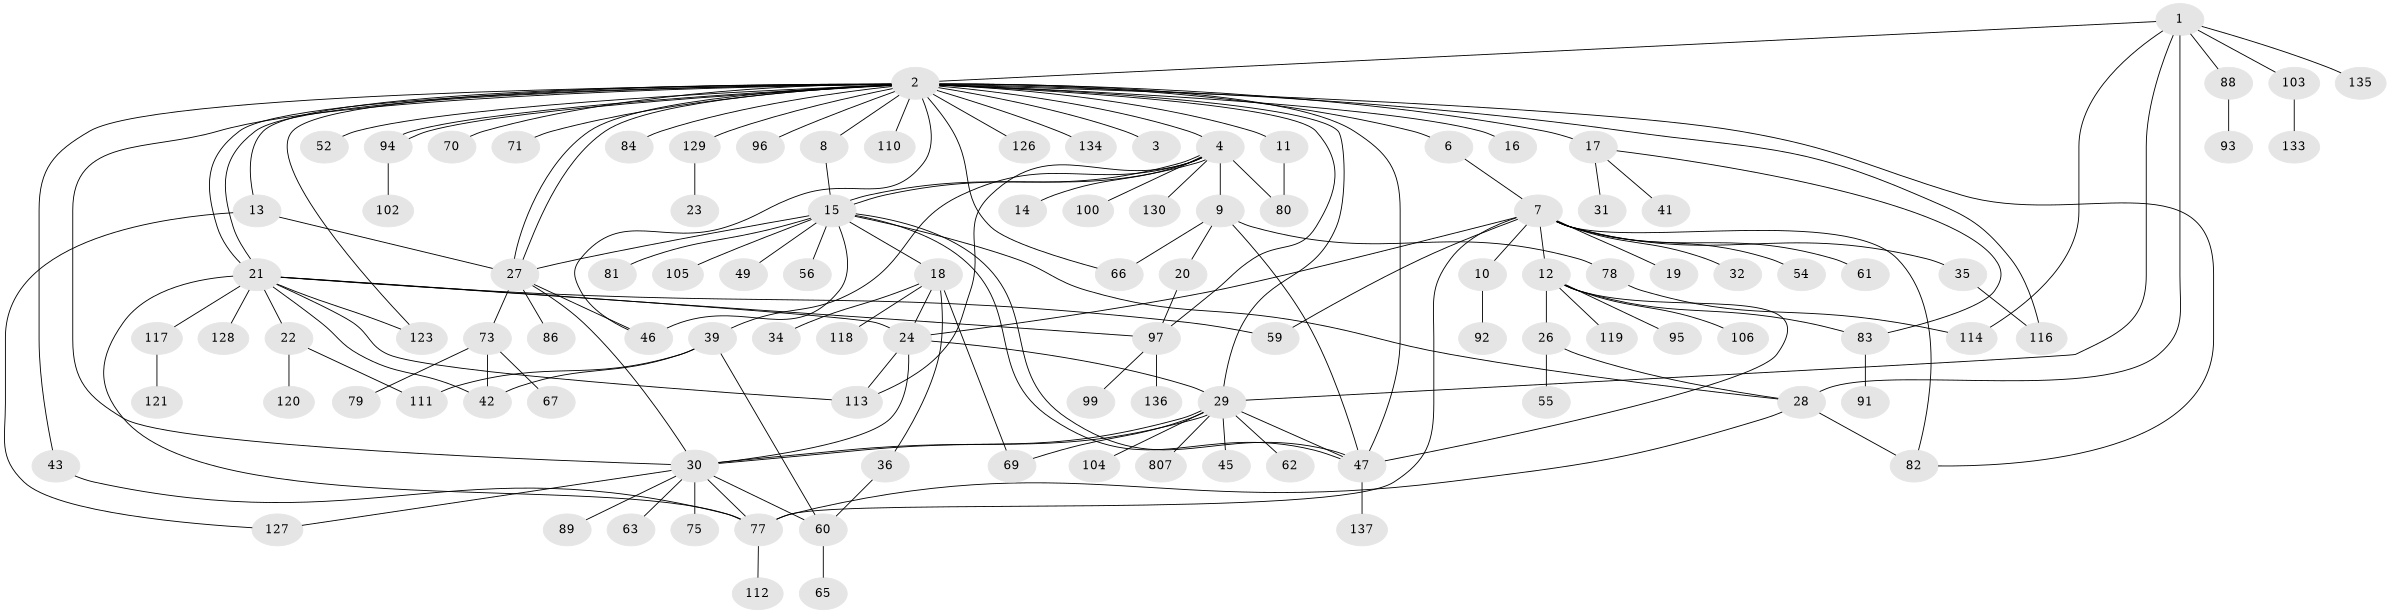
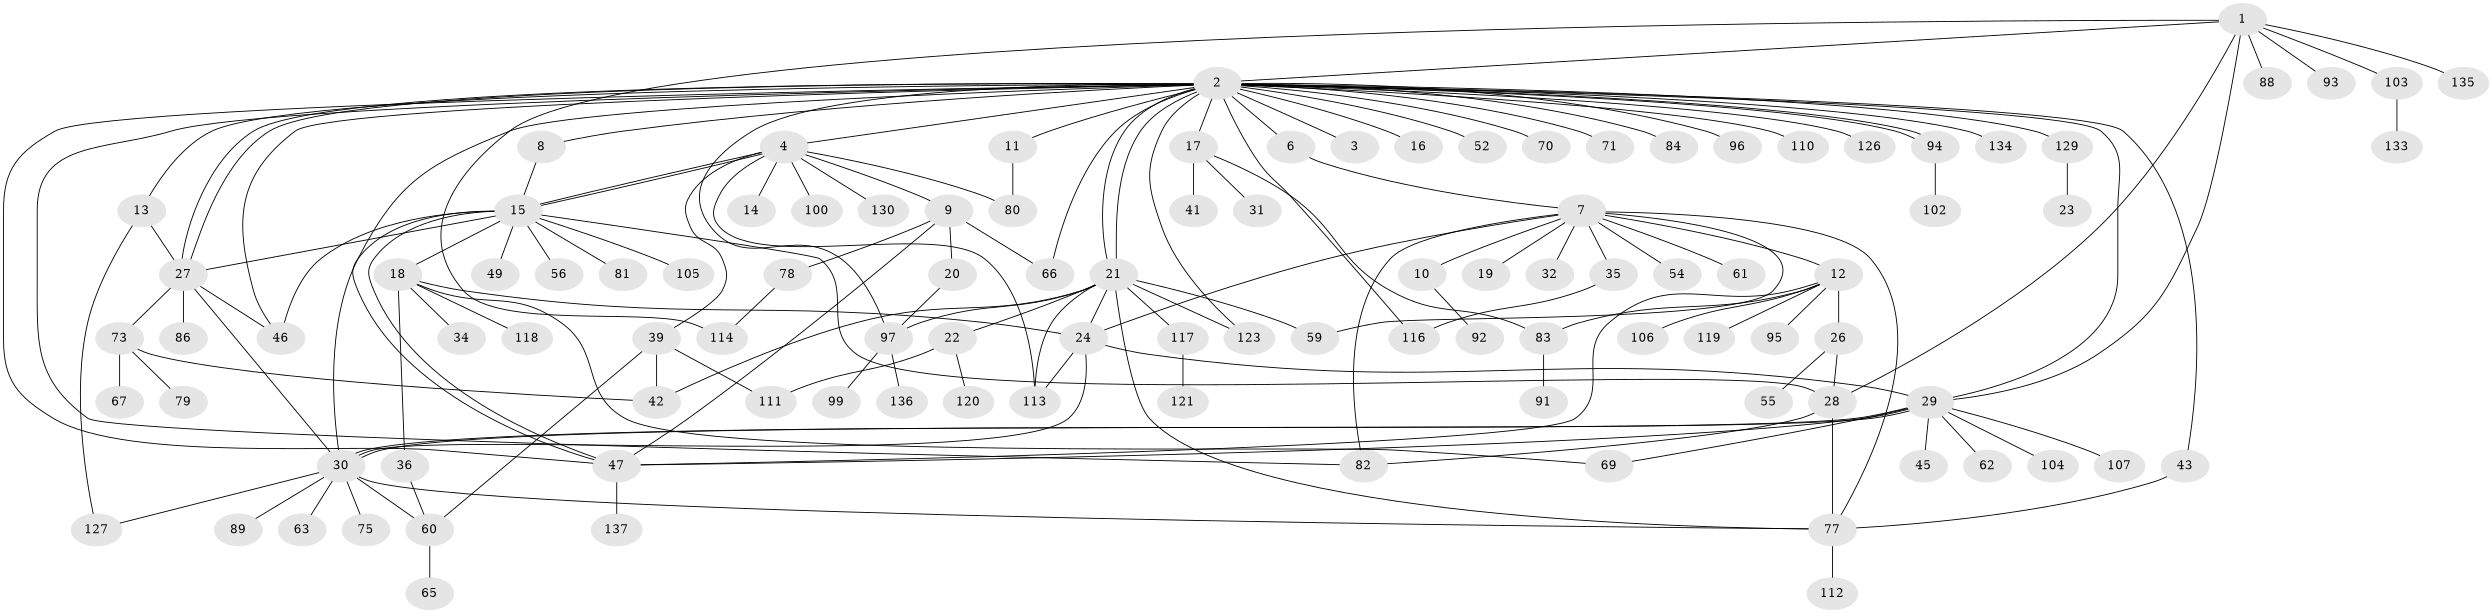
(2229, 115) -> (2287, 51)
(223, 338) -> none
(1161, 466) -> (2120, 466)
